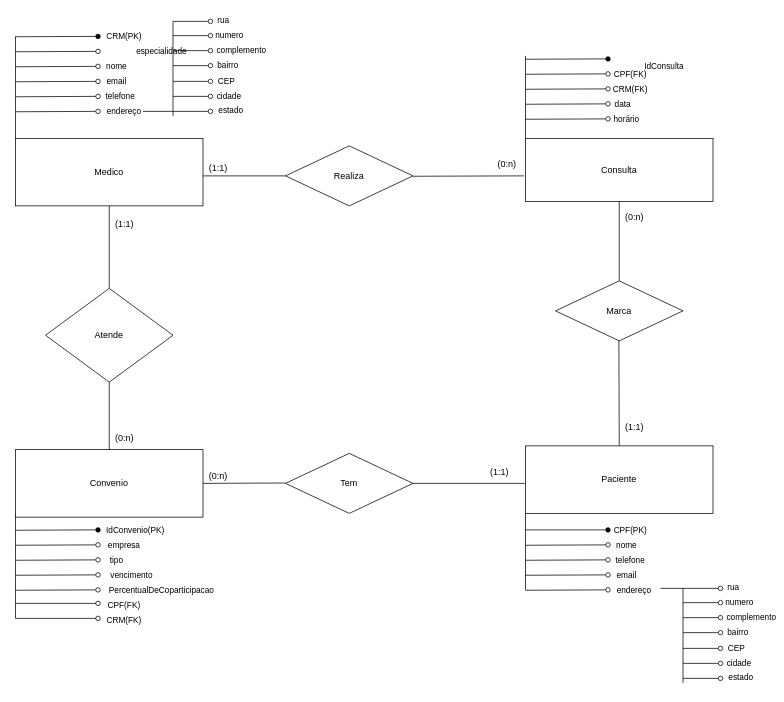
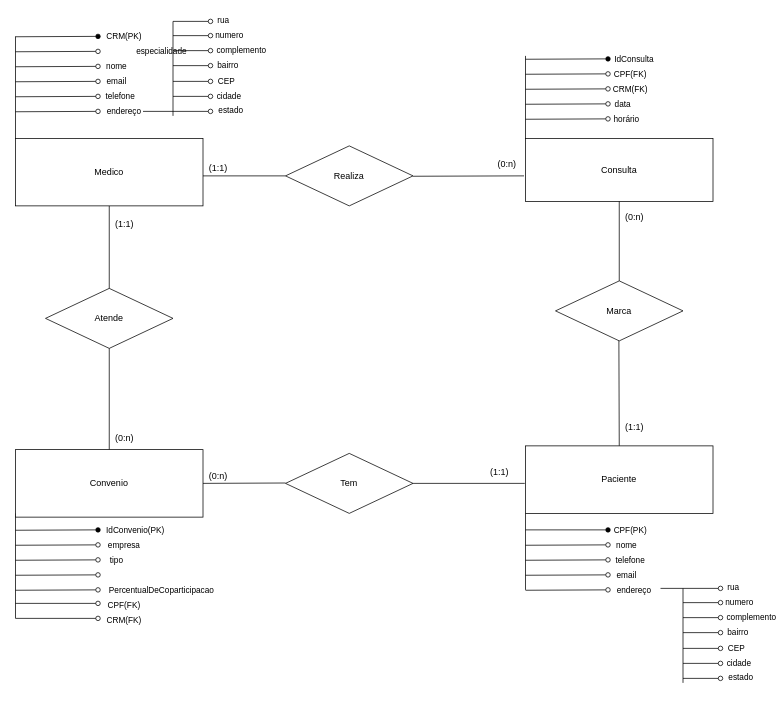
(664, 66) -> (634, 59)
(109, 335) -> (109, 318)
(132, 575) -> none
